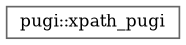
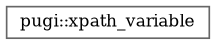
(93, 22) -> (108, 22)
